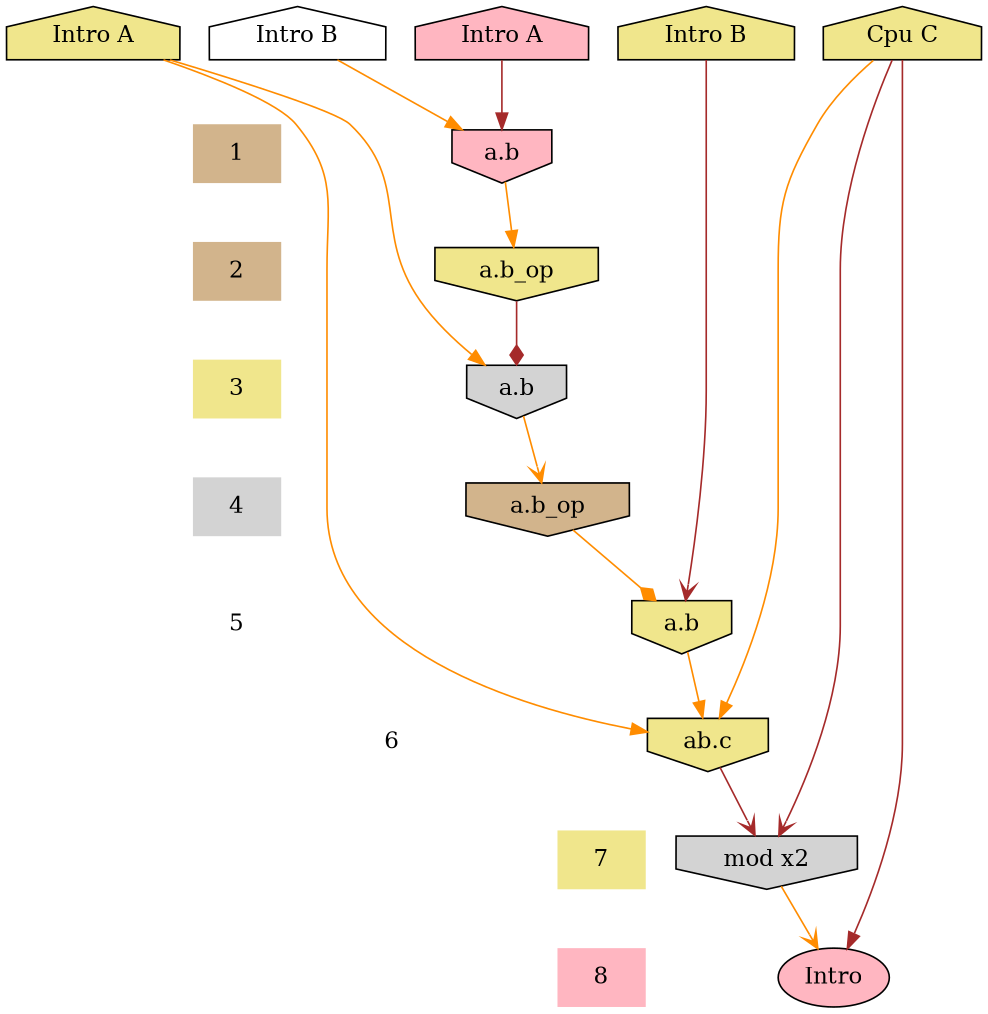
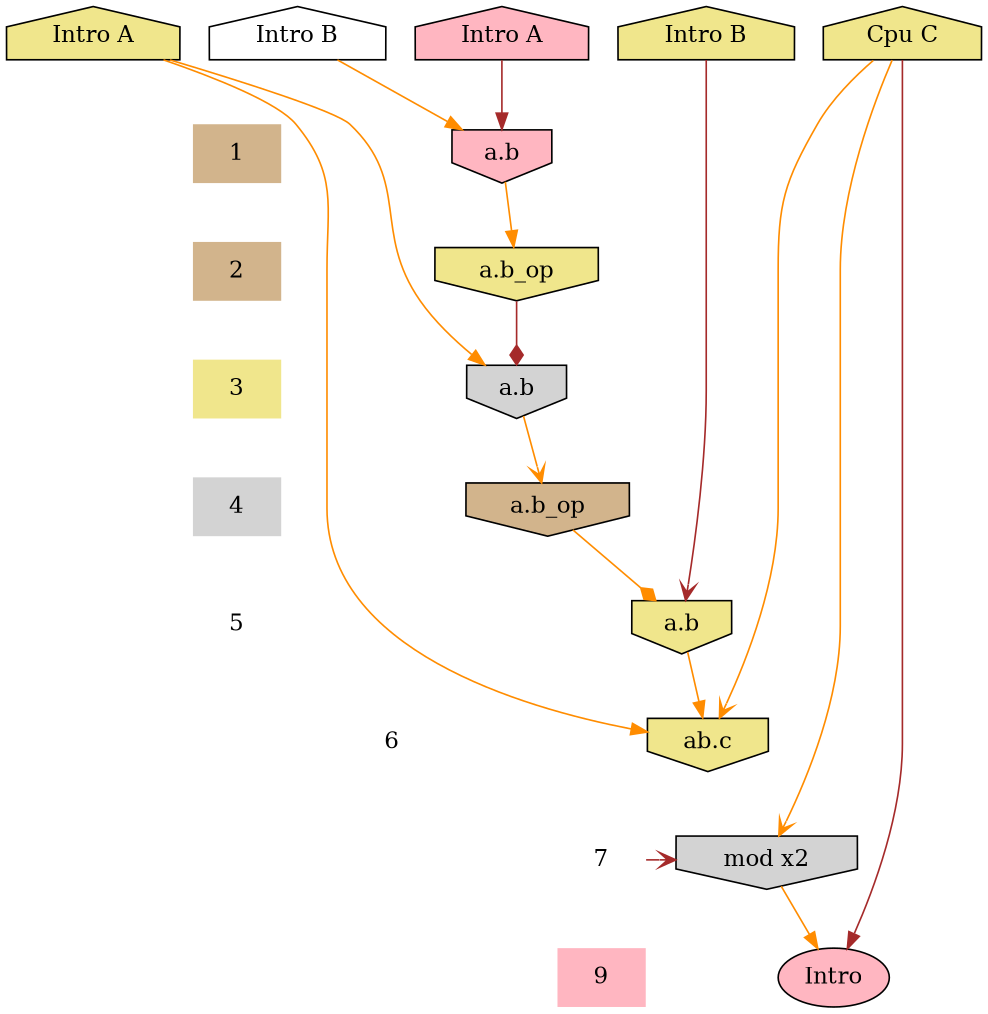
(778, 371) -> (778, 371)
(840, 441) -> (840, 441)
(734, 794) -> (653, 860)
(602, 860) -> (602, 860)
(795, 910) -> (795, 910)
(602, 978) -> (602, 978)
